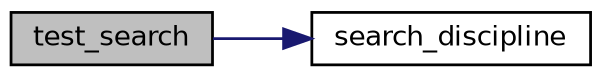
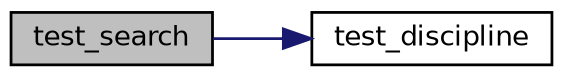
(451, 39) -> (432, 39)
